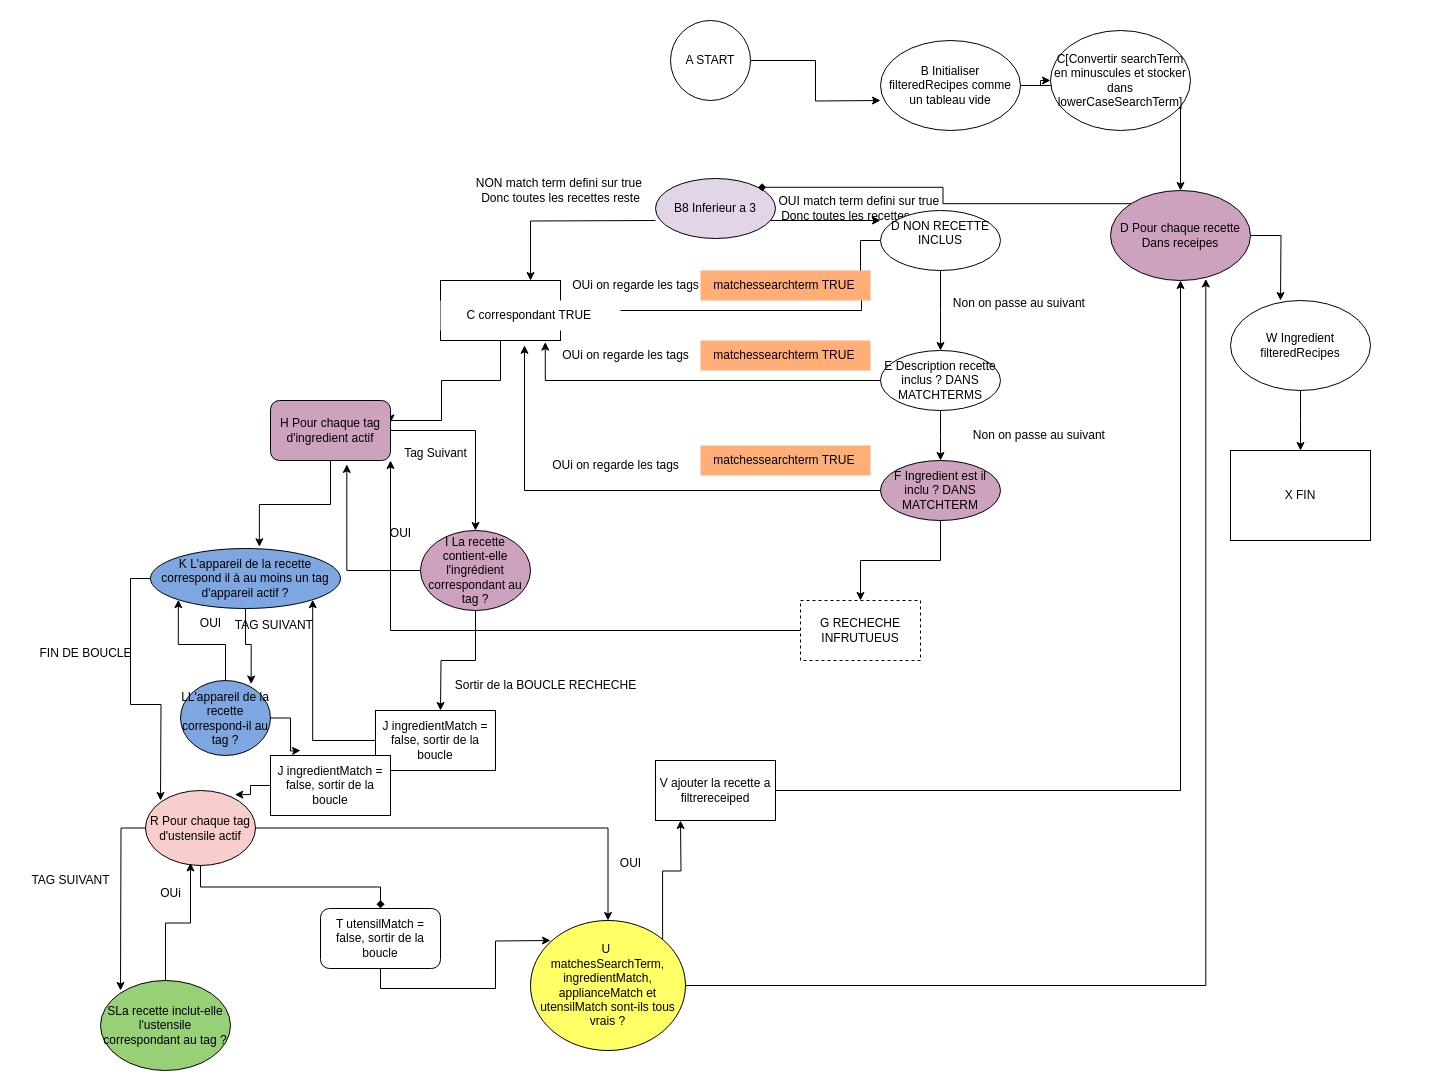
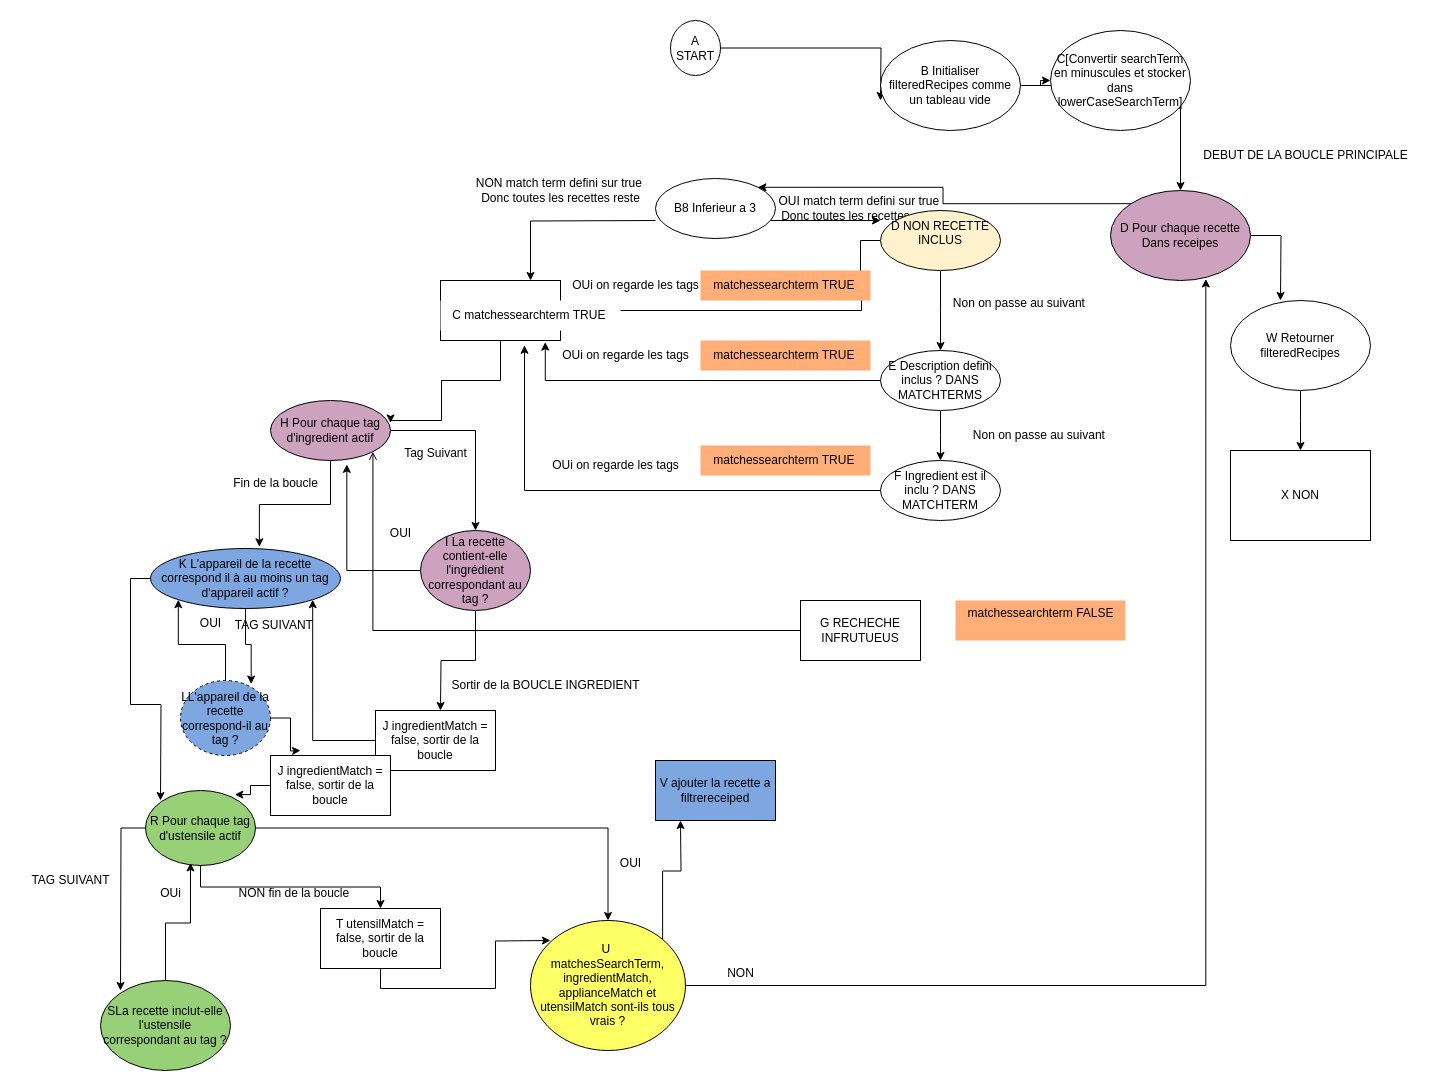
(711, 61) -> (696, 48)
none -> (1306, 156)
(767, 187) -> (766, 187)
(716, 209) -> (716, 209)
(941, 241) -> (941, 241)
(531, 316) -> (531, 316)
(1301, 346) -> (1301, 346)
(941, 381) -> (941, 381)
(331, 431) -> (331, 431)
none -> (276, 484)
(941, 491) -> (941, 491)
(1301, 496) -> (1301, 496)
(391, 550) -> (373, 552)
(905, 561) -> none
none -> (1041, 621)
(861, 631) -> (861, 631)
(86, 654) -> none
(546, 686) -> (546, 686)
(226, 718) -> (226, 718)
(1181, 741) -> none
(716, 791) -> (716, 791)
(201, 828) -> (201, 828)
none -> (296, 894)
(381, 900) -> (381, 900)
(381, 939) -> (381, 939)
none -> (741, 974)
